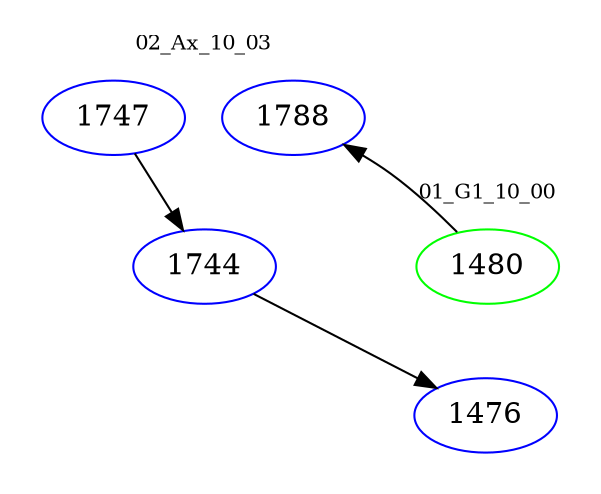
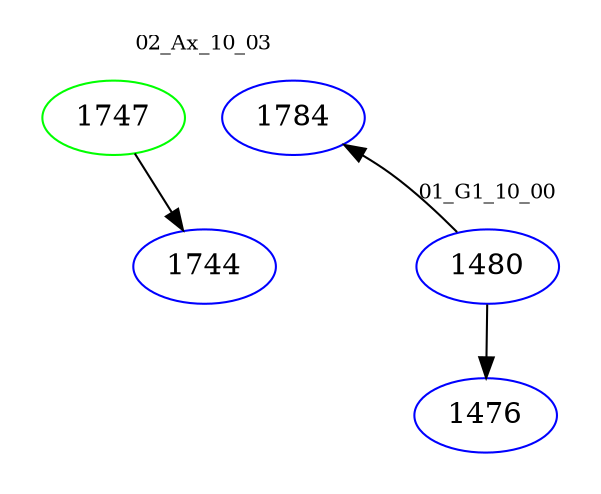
(114, 118) -> (114, 118)
(293, 118) -> (293, 118)
(488, 267) -> (488, 267)
(336, 336) -> (487, 331)
